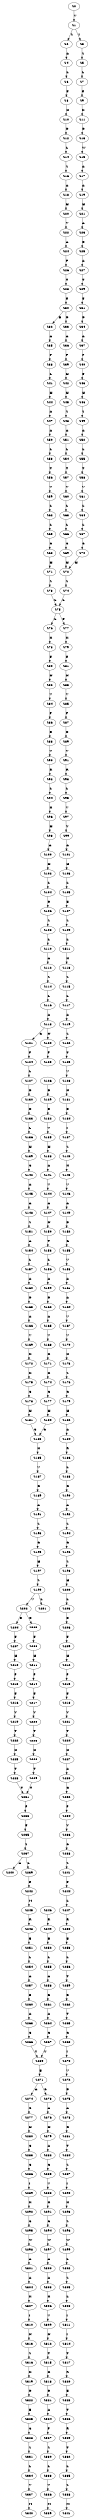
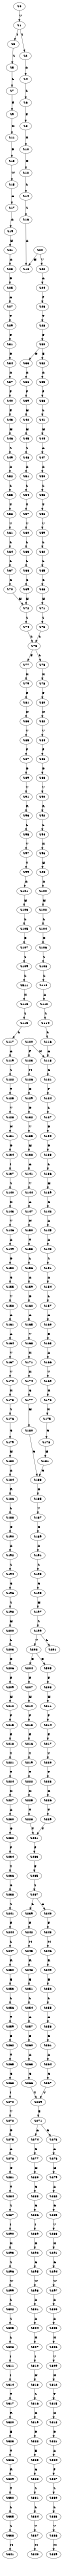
(66, 203) -> (34, 259)
(48, 1033) -> (38, 1051)
none -> (29, 1069)
none -> (48, 1932)
